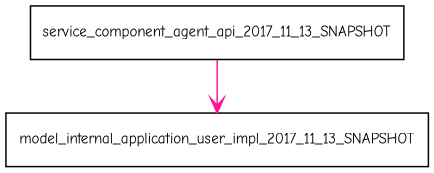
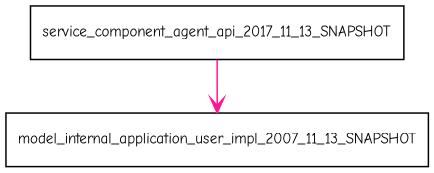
(217, 140) -> (217, 140)
